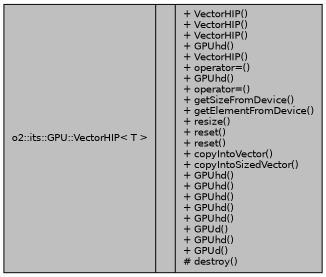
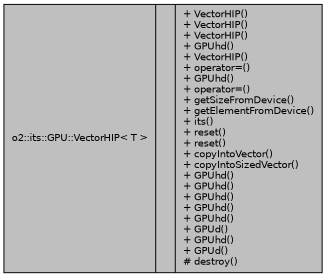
(207, 122) -> (198, 122)
